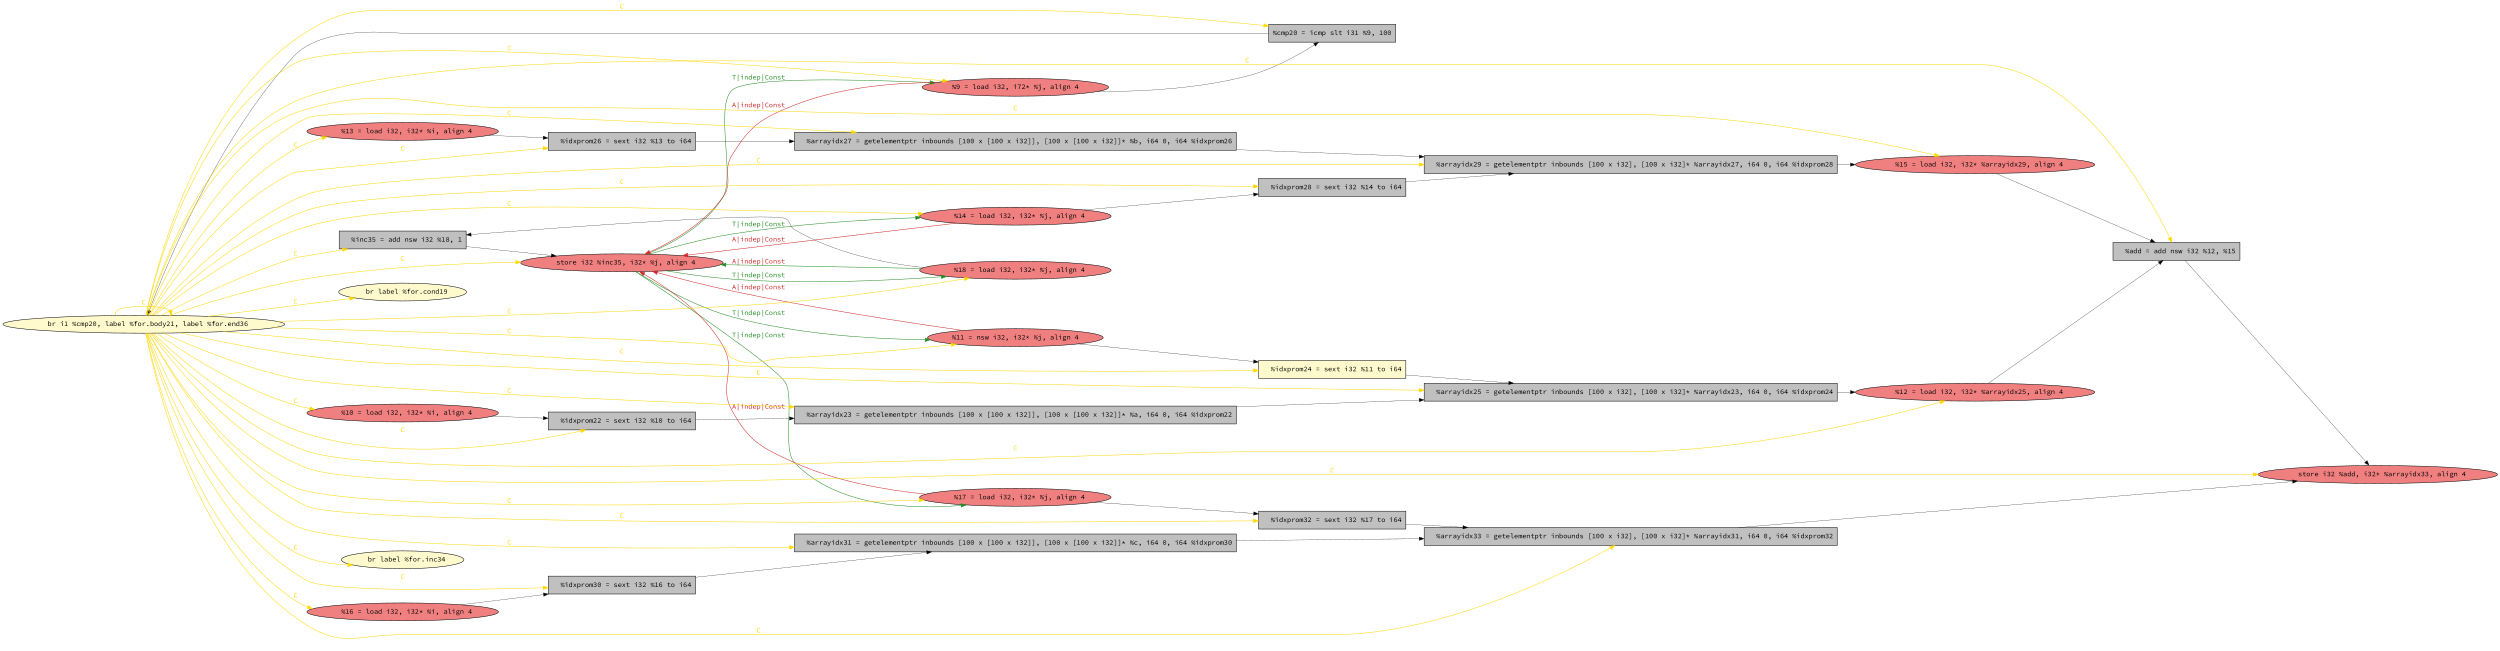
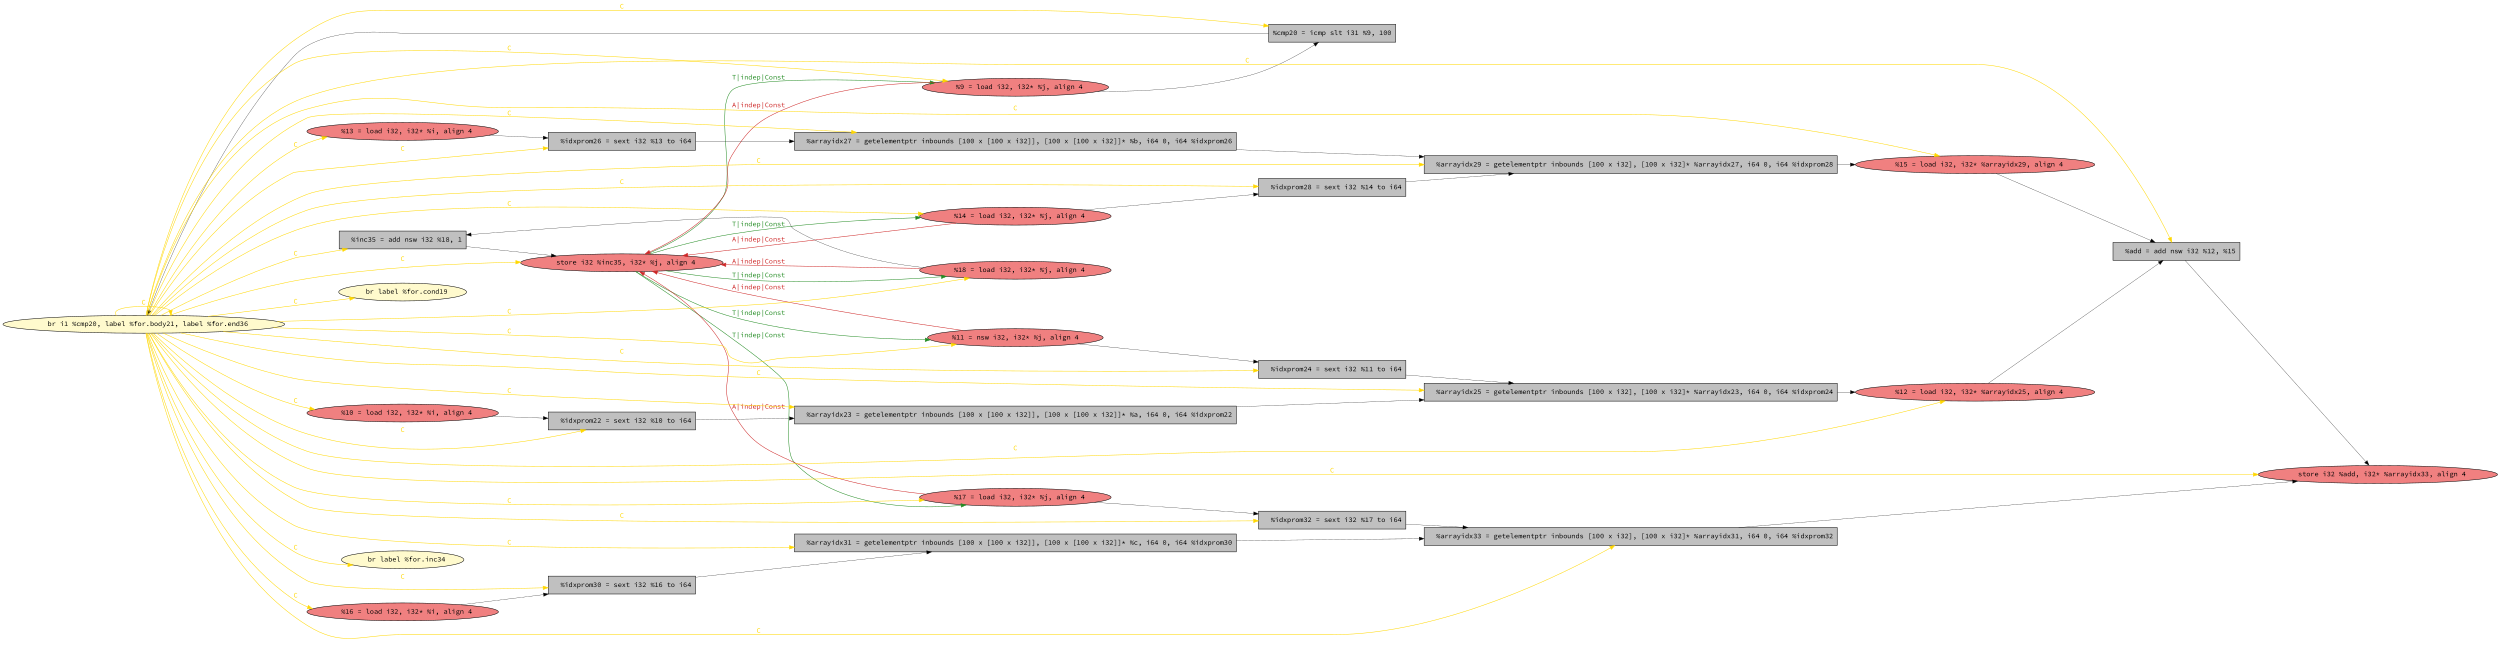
(1015, 87) -> (1015, 87)
(824, 267) -> (824, 267)
(1332, 369) -> (1332, 369)
